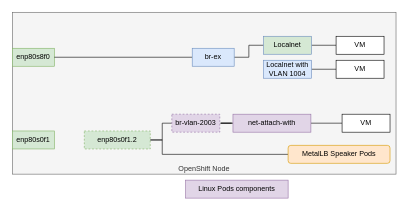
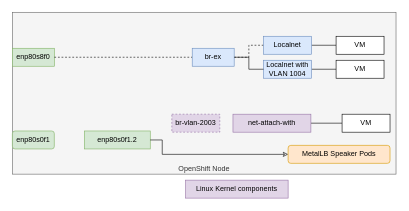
(250, 45) -> (250, 45)
(288, 45) -> (288, 45)
(123, 57) -> (123, 57)
none -> (251, 69)
(227, 123) -> none
(162, 126) -> none
(33, 140) -> (33, 140)
(117, 140) -> (117, 140)
(284, 155) -> (282, 155)
(237, 189) -> (237, 189)
